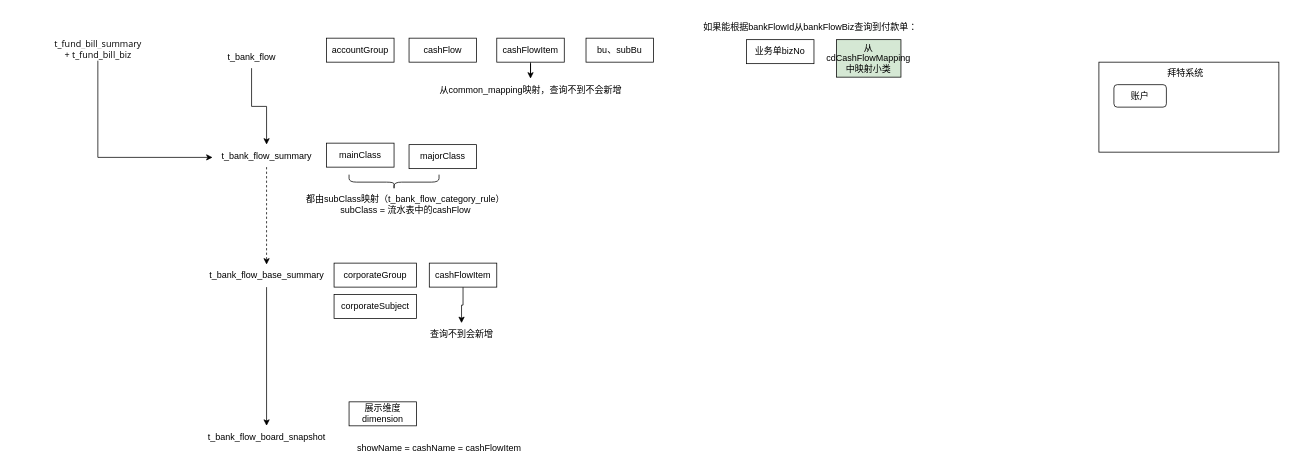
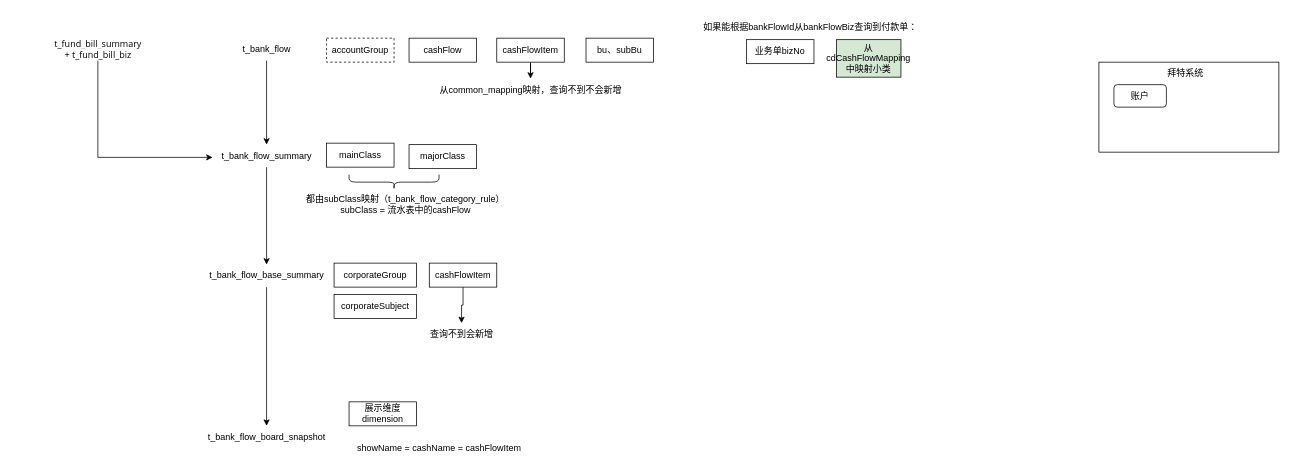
(360, 50) -> (360, 50)
(252, 57) -> (267, 49)
(267, 212) -> (267, 212)
